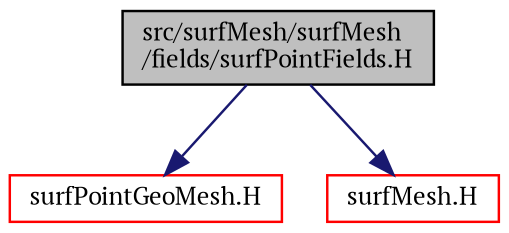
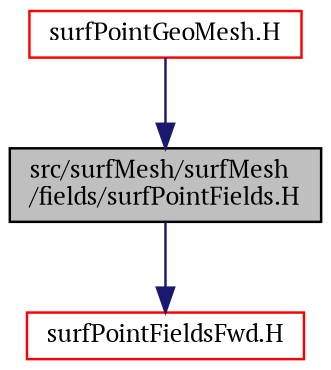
(214, 120) -> (165, 90)
(413, 199) -> (165, 336)
